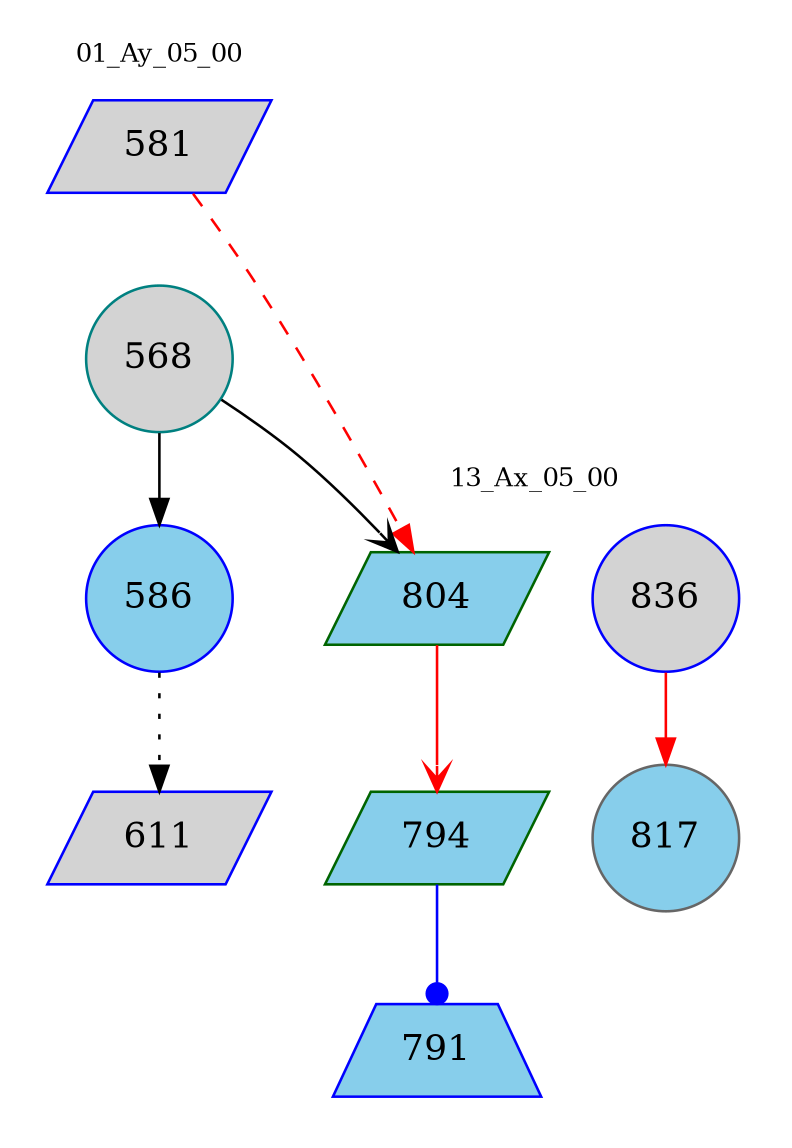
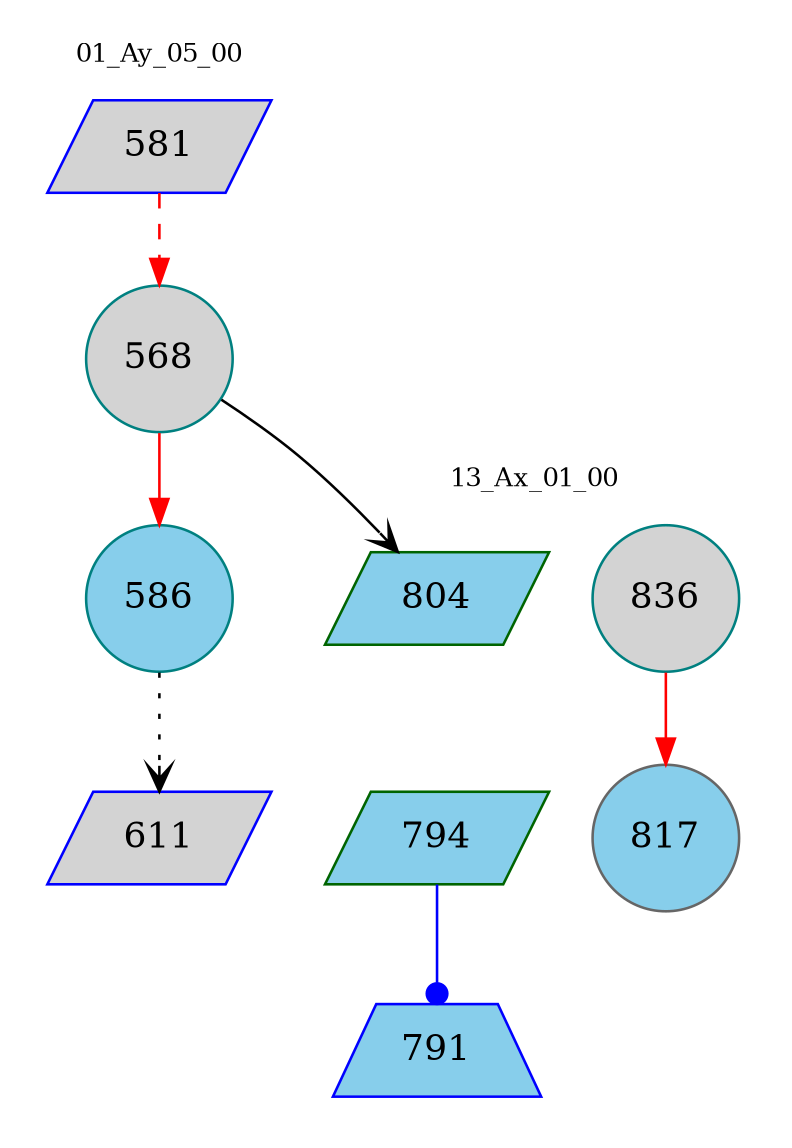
(307, 367) -> (159, 226)
(159, 466) -> (159, 466)
(535, 480) -> (535, 480)
(159, 598) -> (159, 598)
(666, 598) -> (666, 598)
(437, 705) -> none
(159, 719) -> (159, 719)
